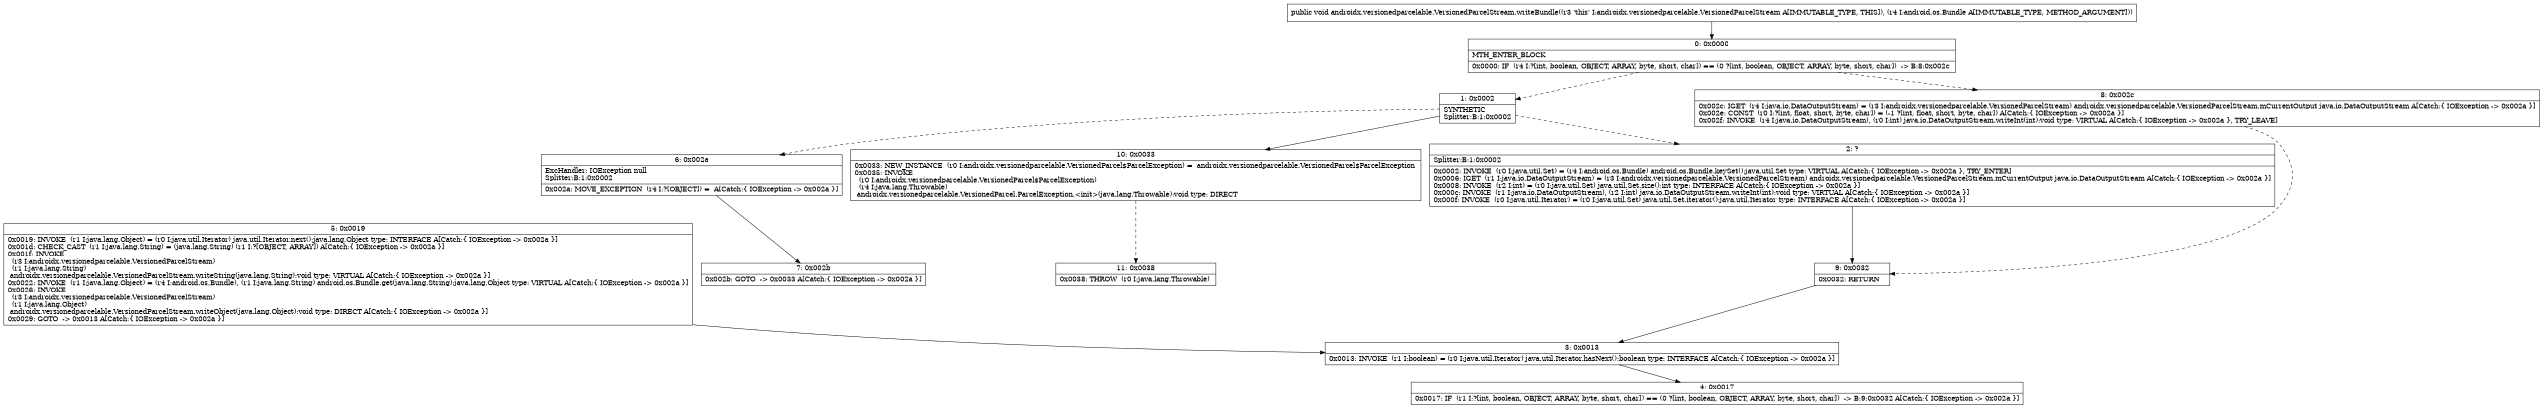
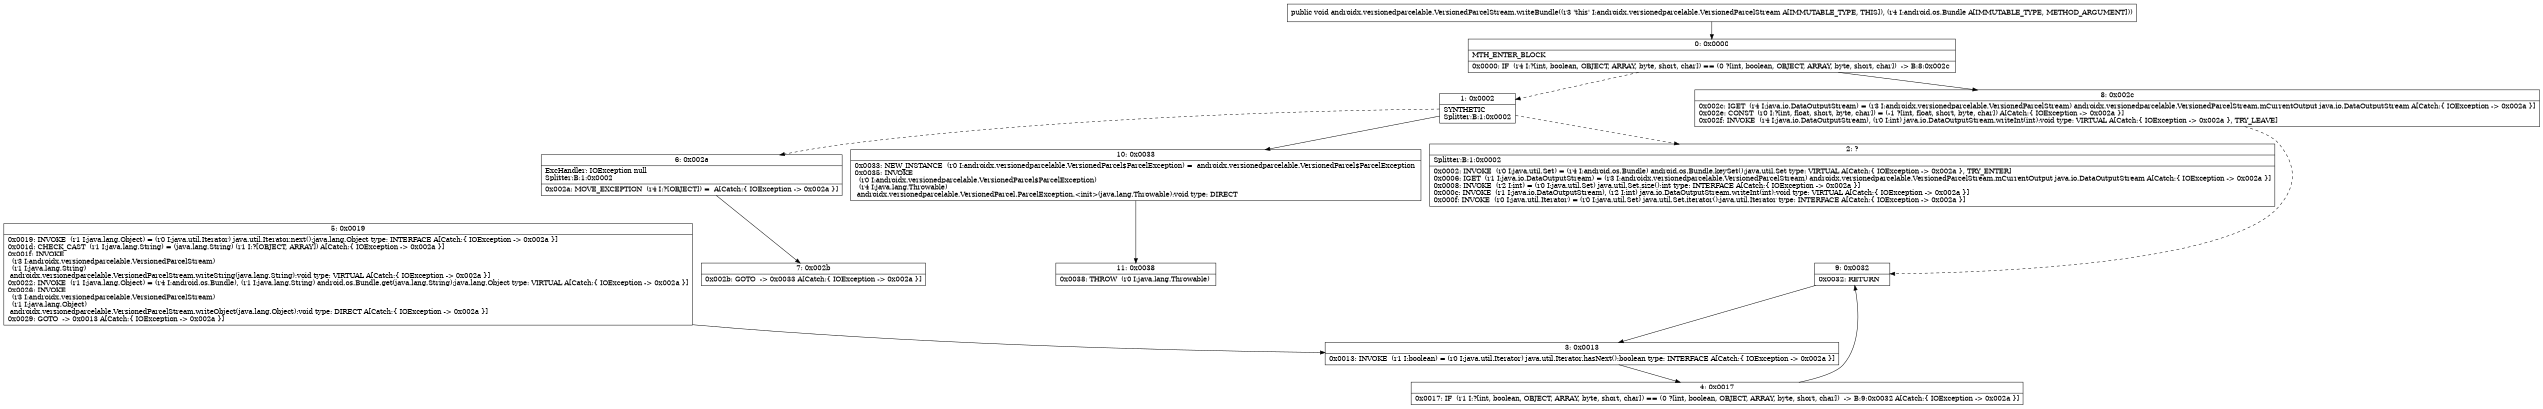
(1906, 81) -> (1906, 81)
(1136, 229) -> (1136, 229)
(1852, 232) -> (1851, 352)
